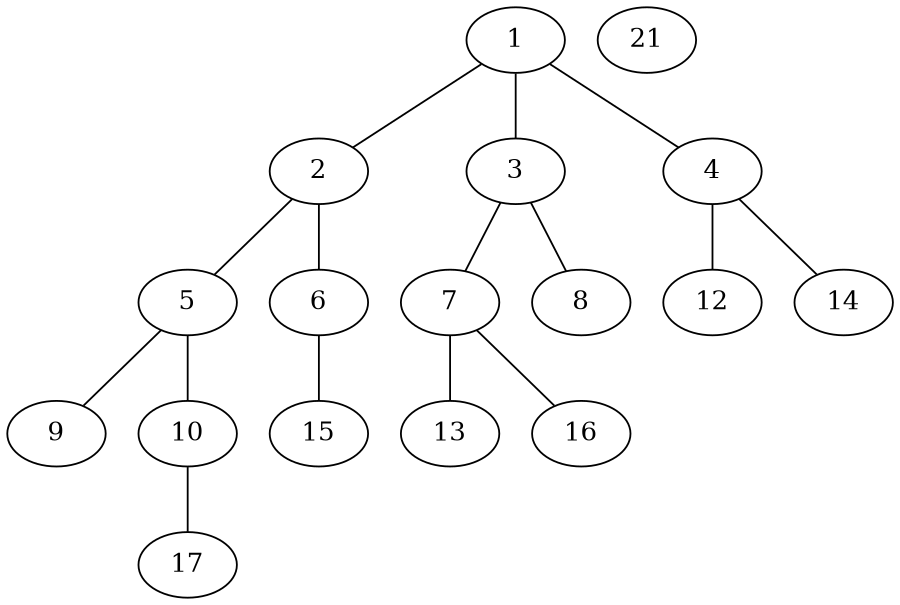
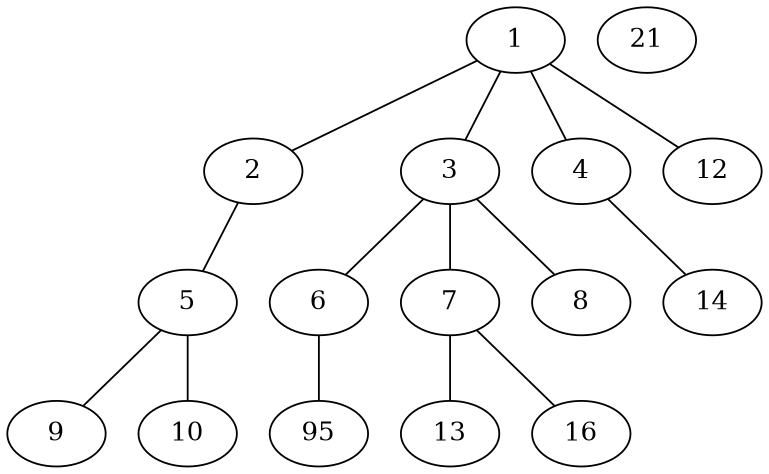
(319, 237) -> (385, 237)
(712, 237) -> (614, 106)
(319, 434) -> (319, 434)
(188, 565) -> none
